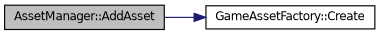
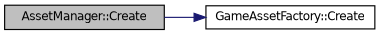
(84, 17) -> (84, 17)
